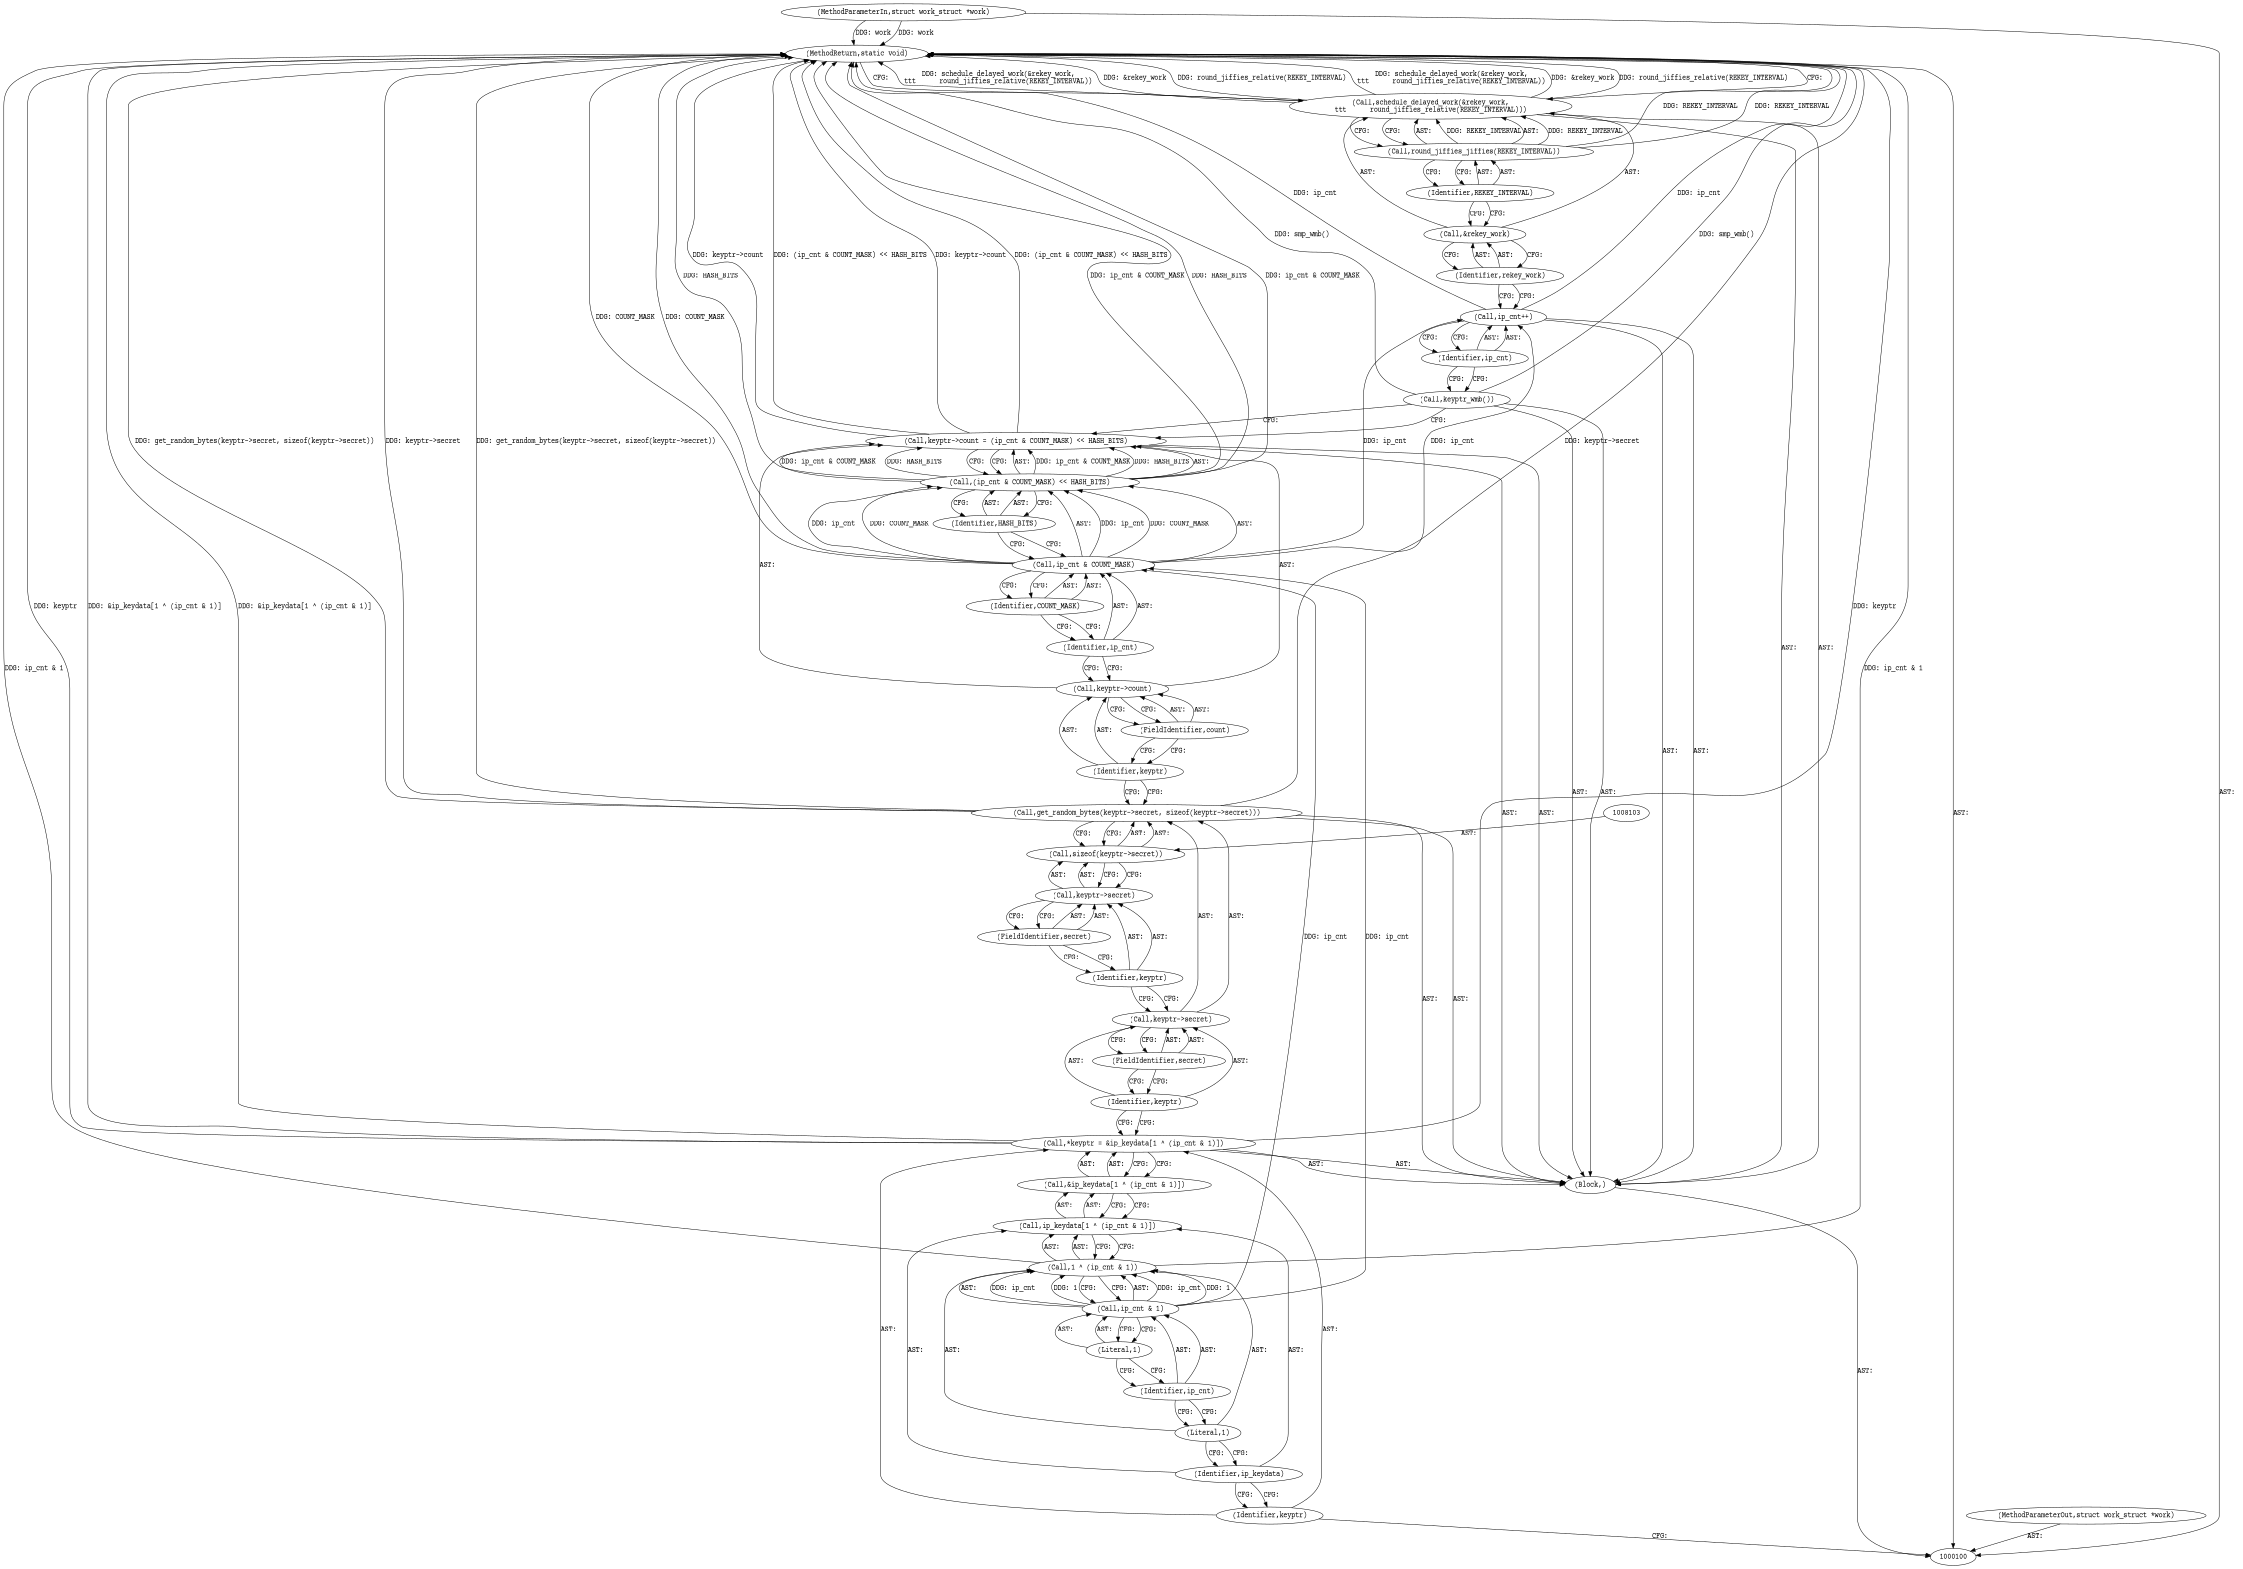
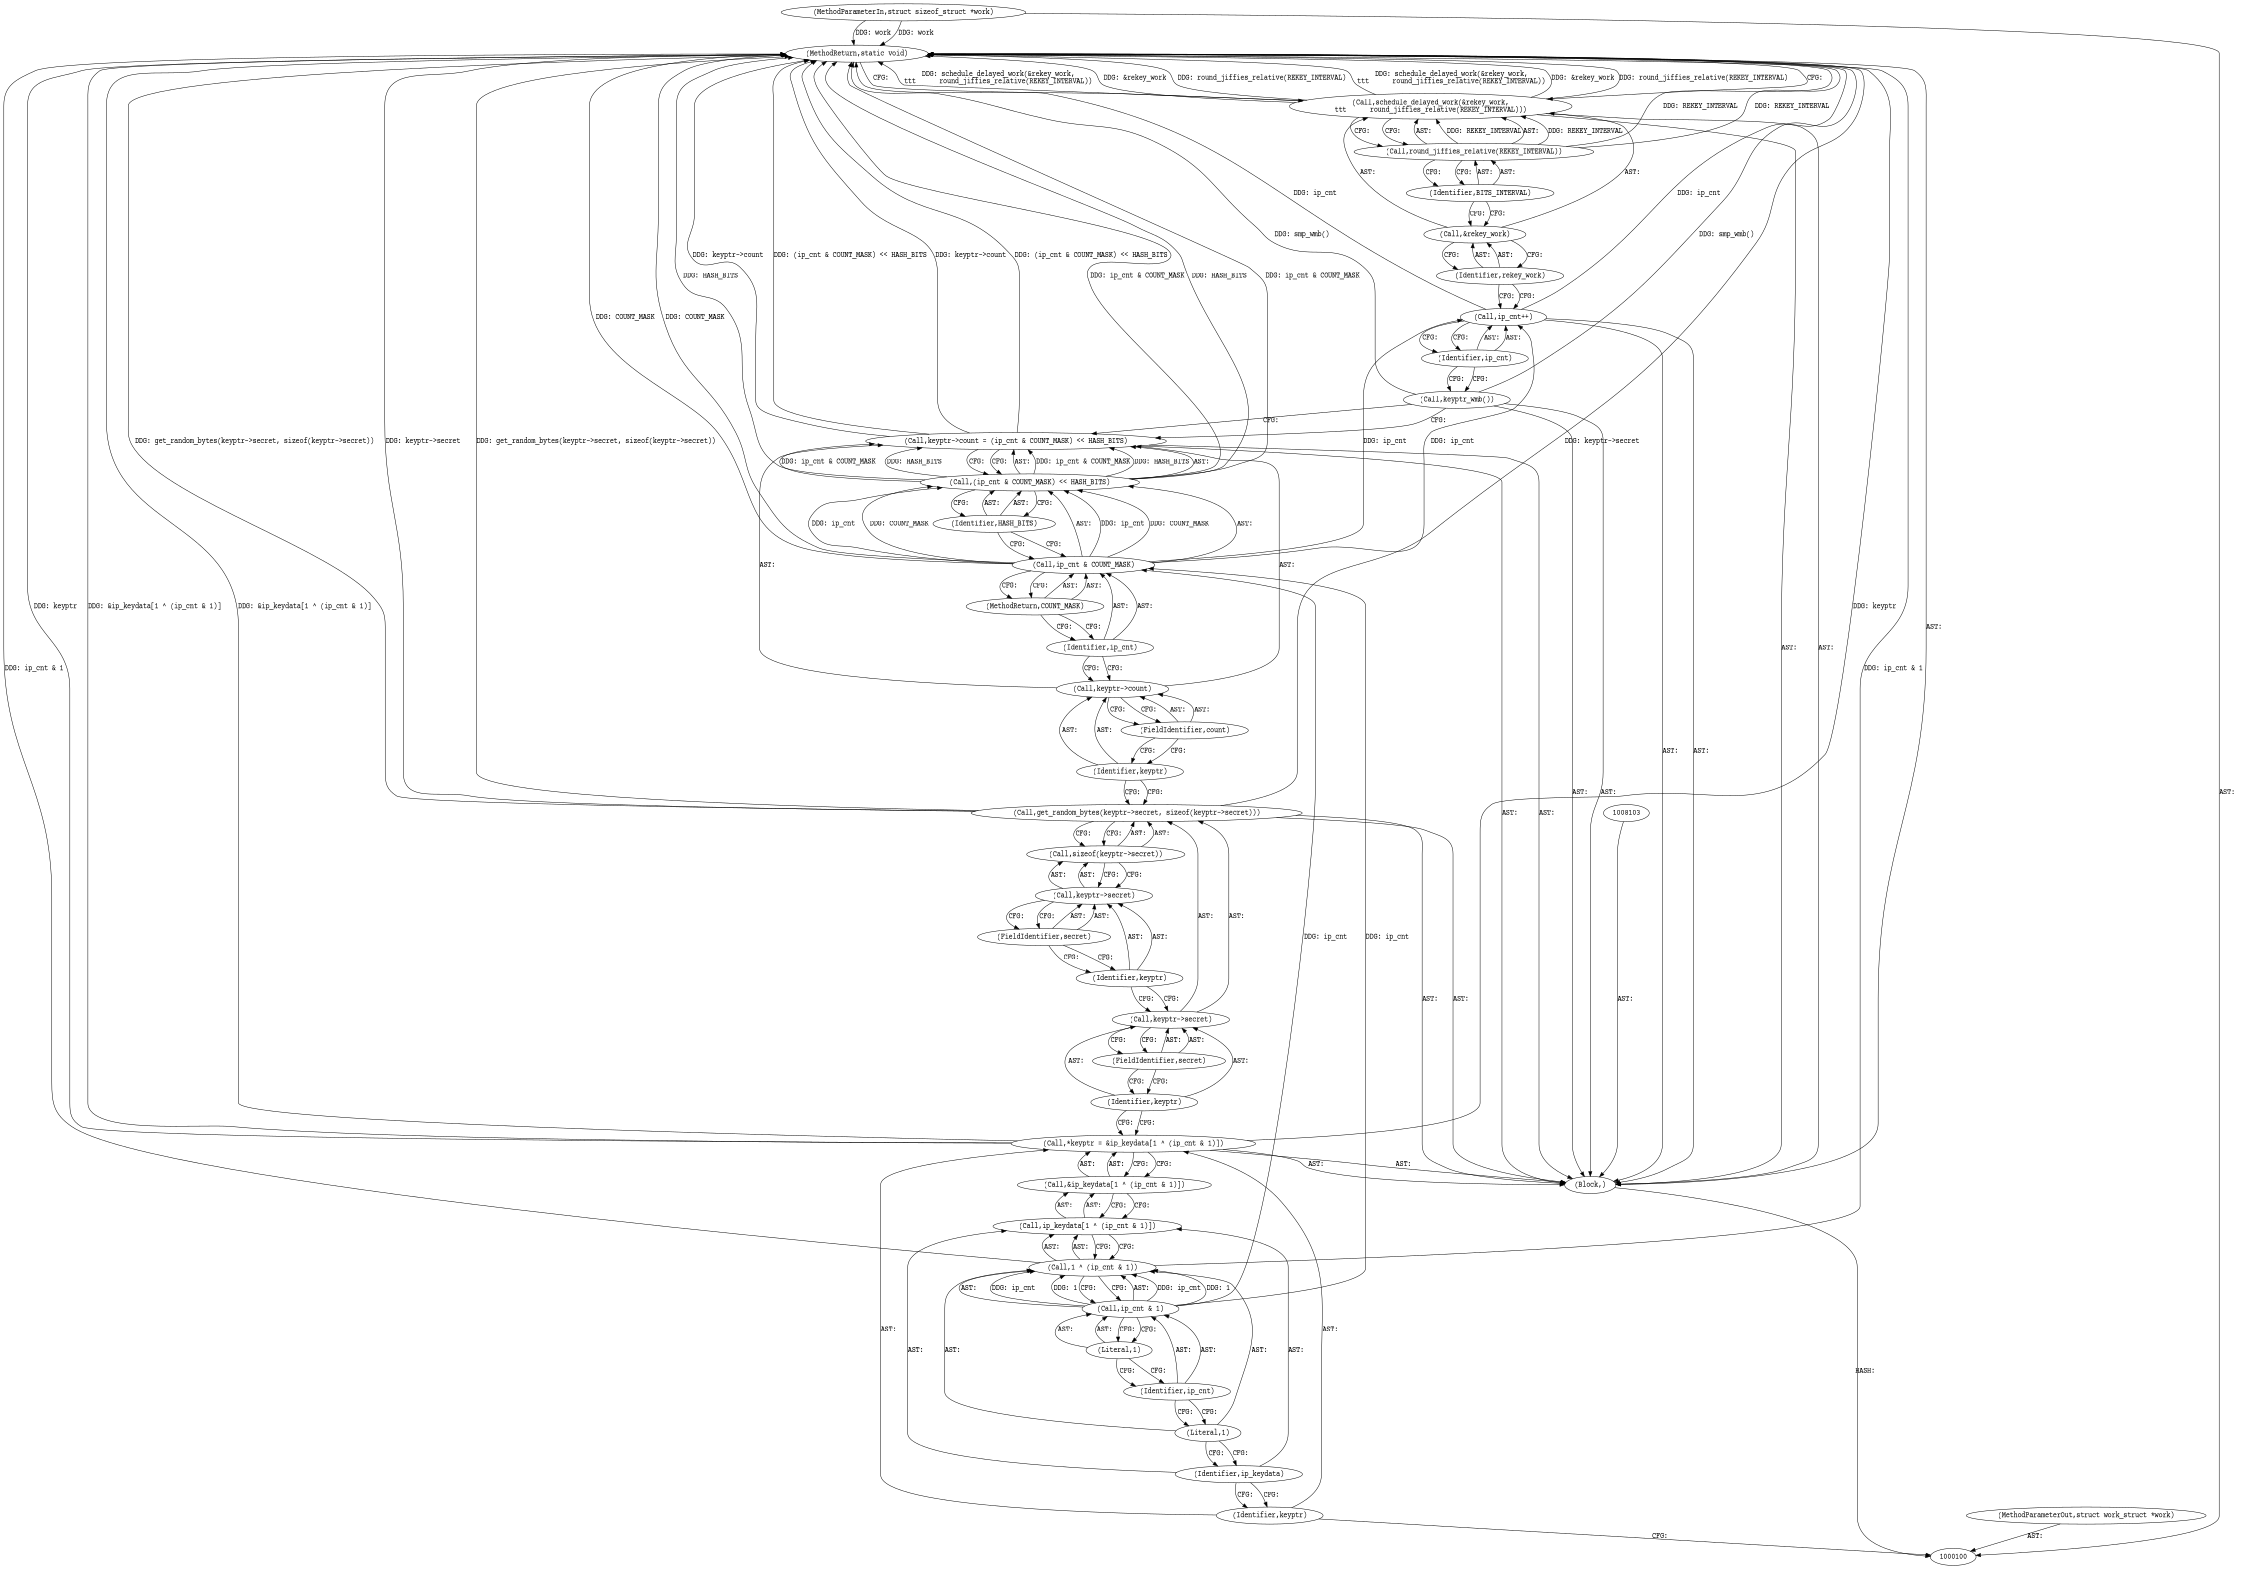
(903, 12) -> (903, 12)
(1474, 152) -> (1474, 152)
(1480, 193) -> (1480, 193)
(1953, 302) -> (1926, 242)
(1035, 606) -> (1035, 606)
(1393, 836) -> (1617, 999)
(1867, 1371) -> (1867, 1371)
